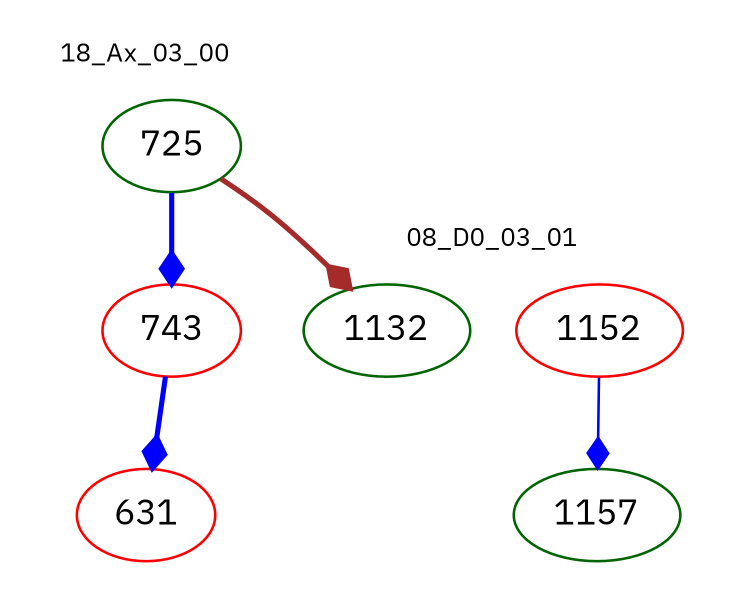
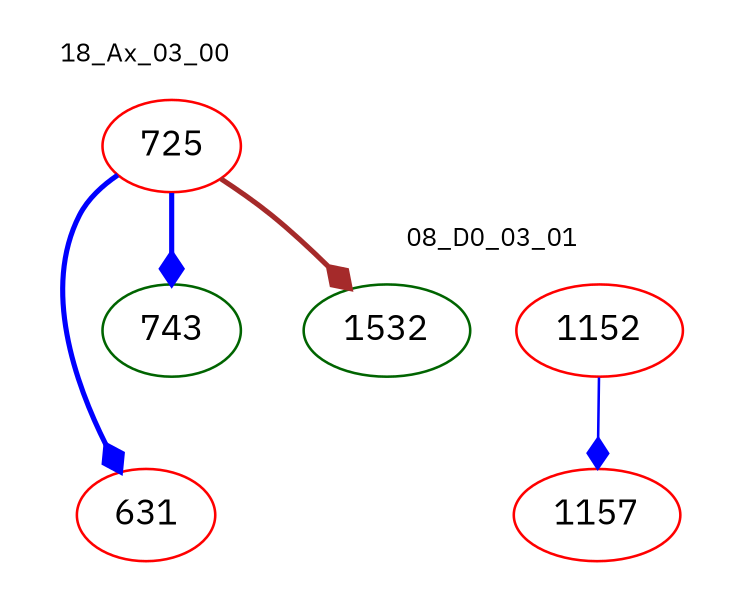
(172, 146) -> (172, 146)
(172, 331) -> (172, 331)
(387, 331) -> (387, 331)
(161, 407) -> (63, 304)
(597, 515) -> (597, 515)
